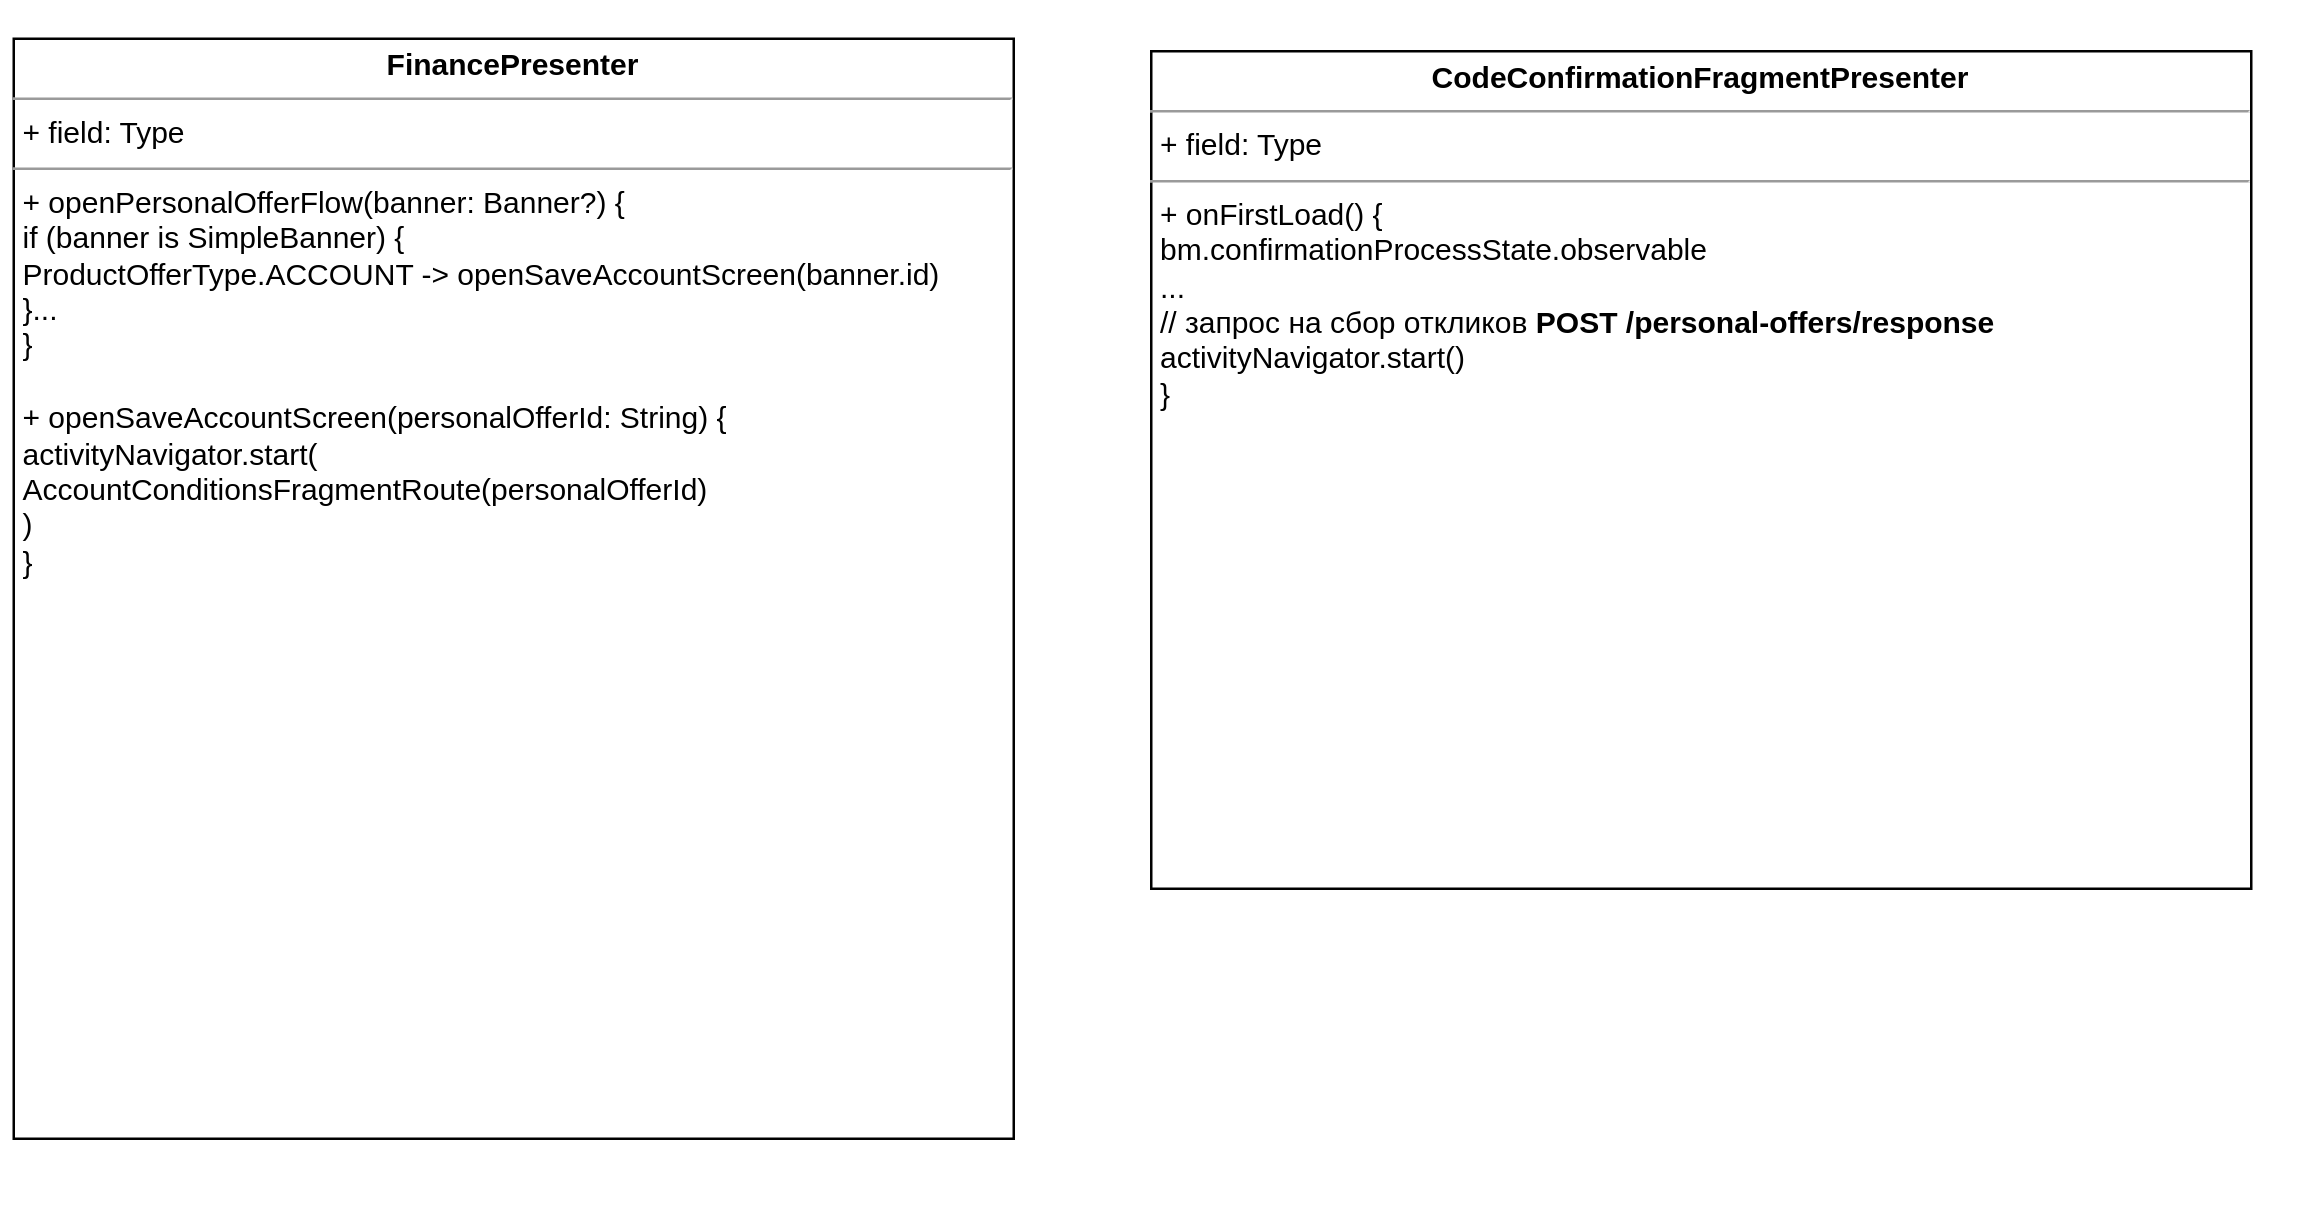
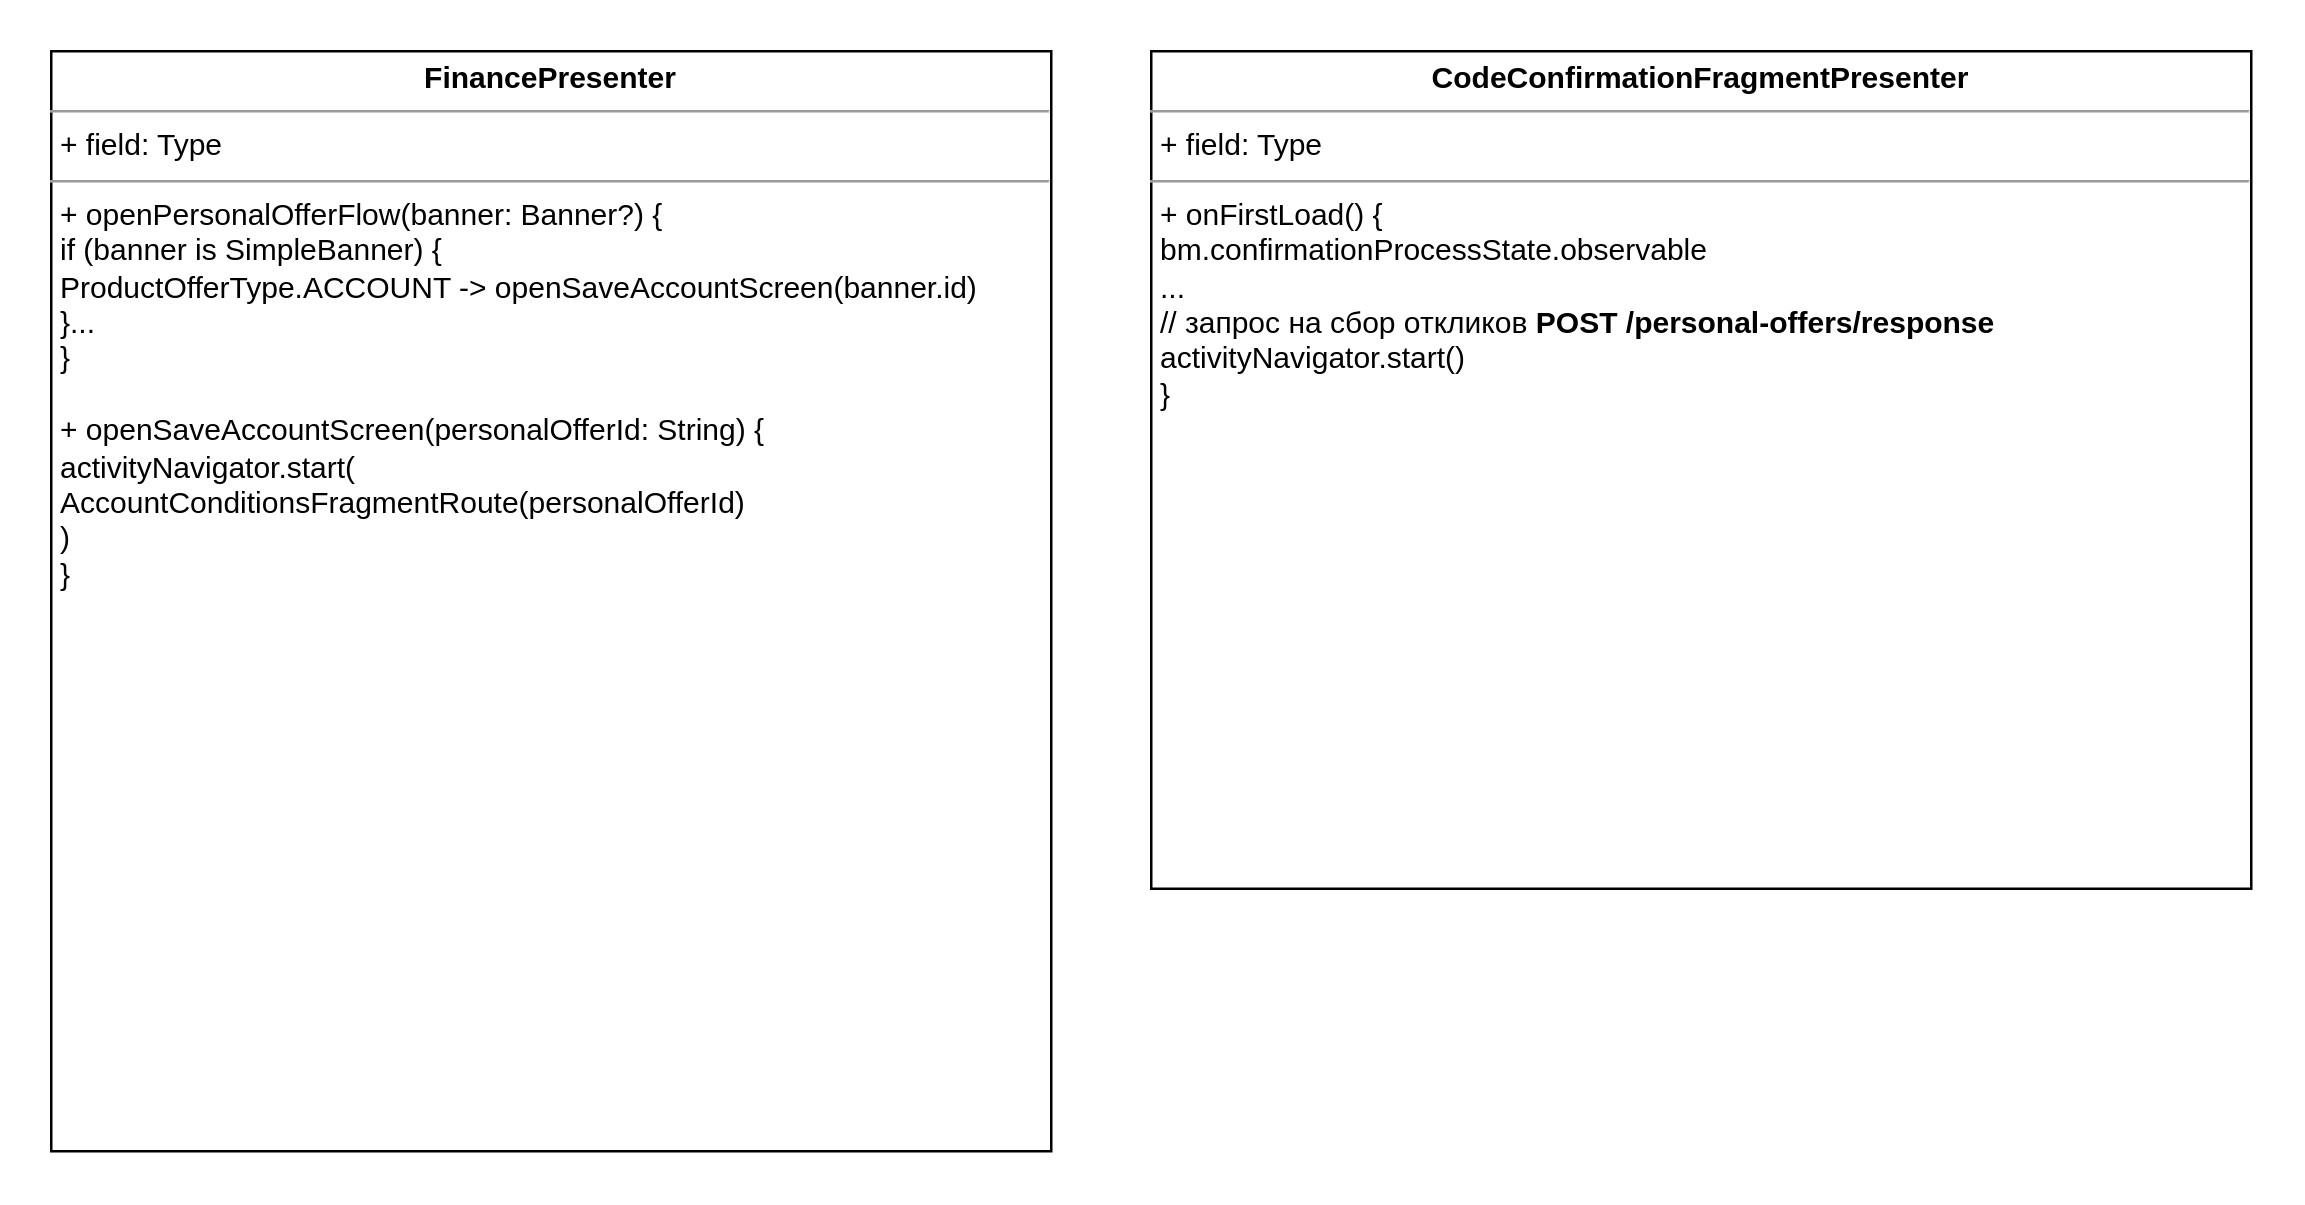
(514, 589) -> (551, 601)
